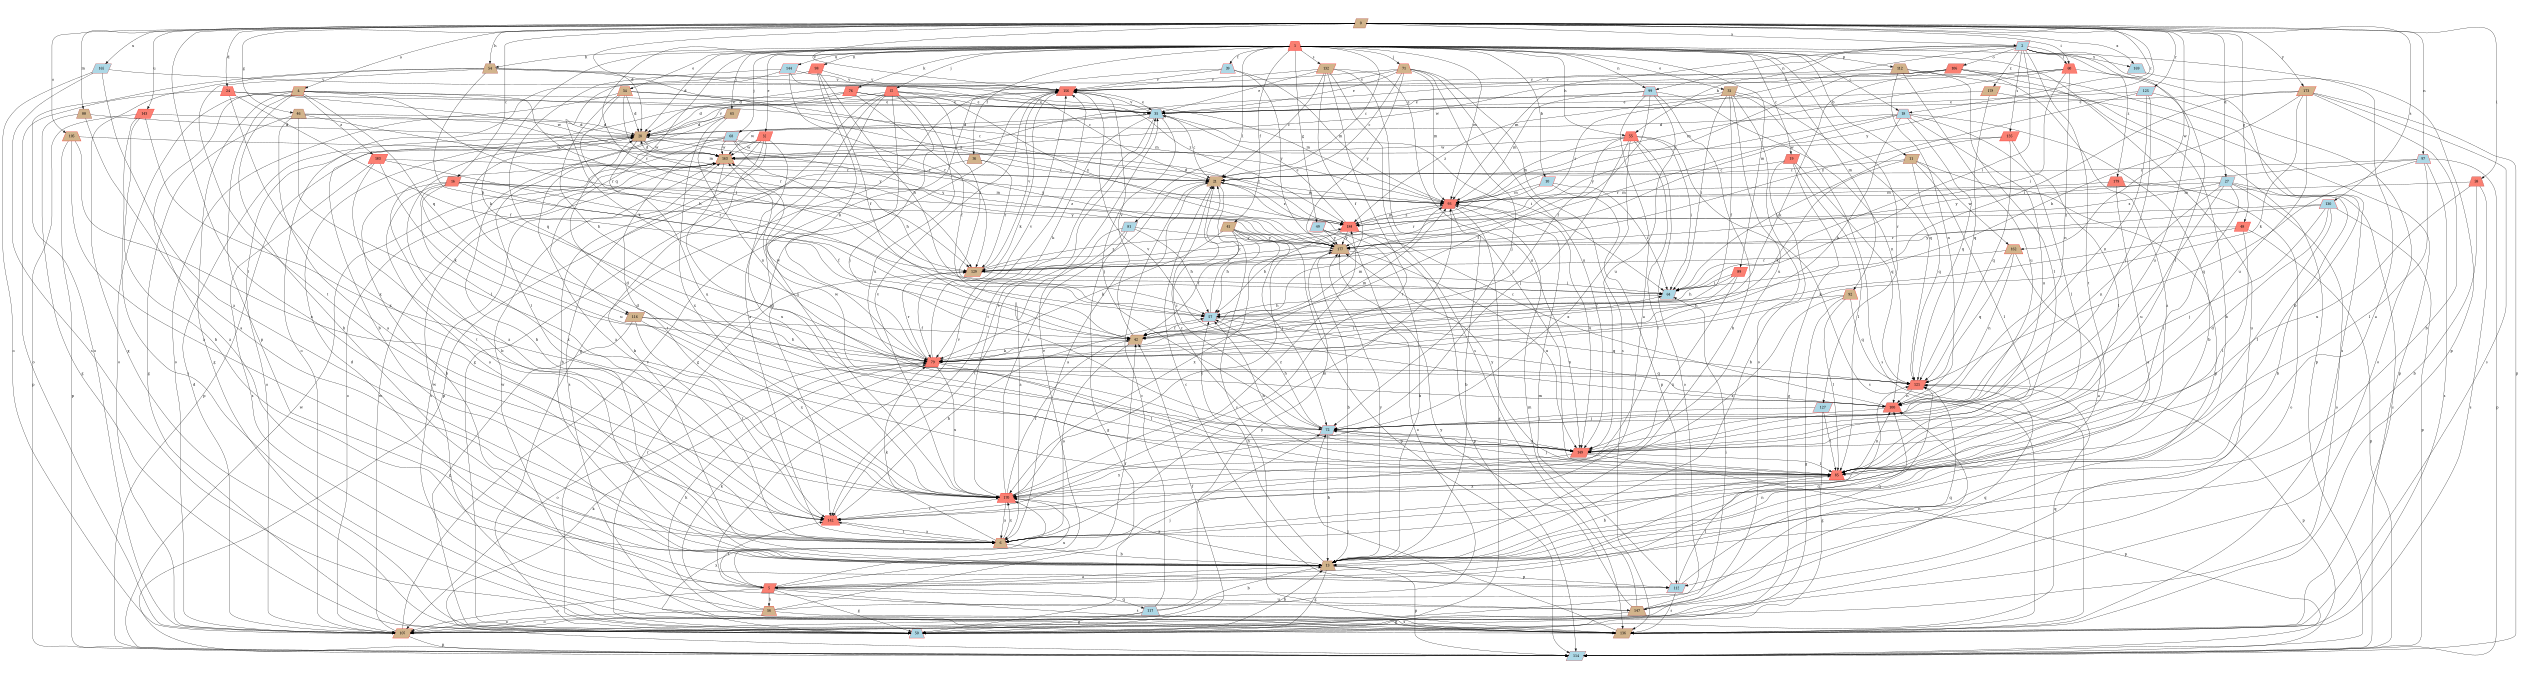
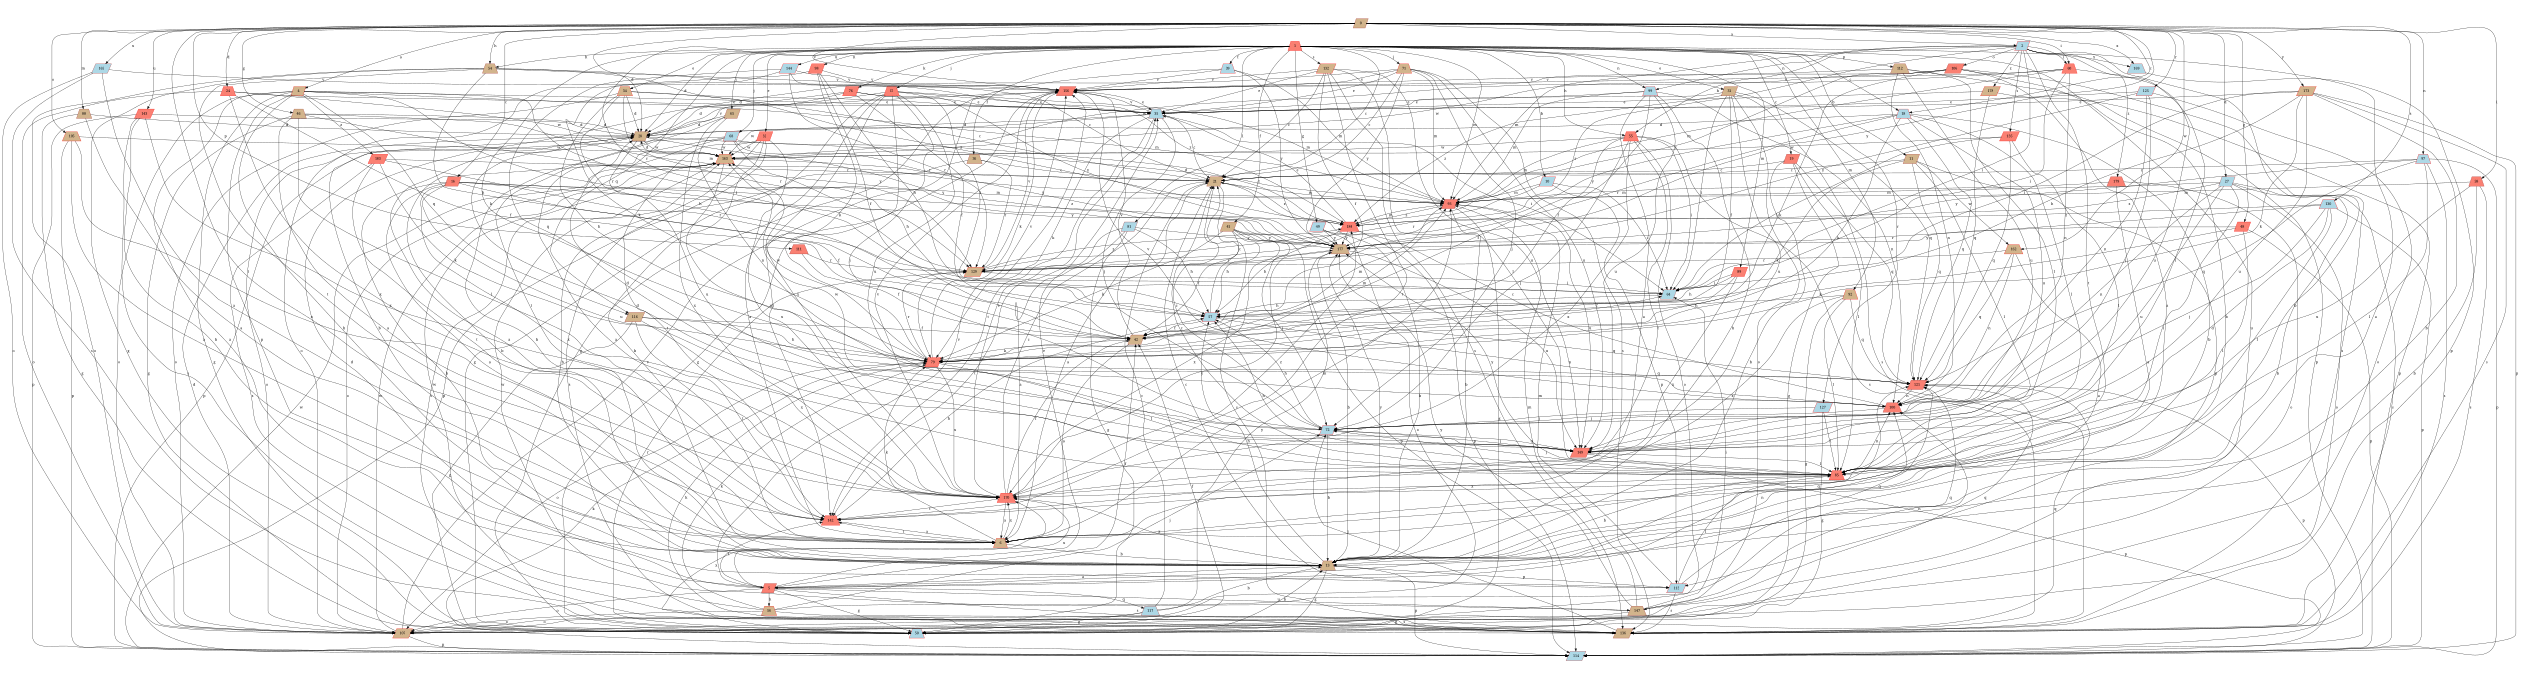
none -> (799, 249)
(1278, 462) -> none
